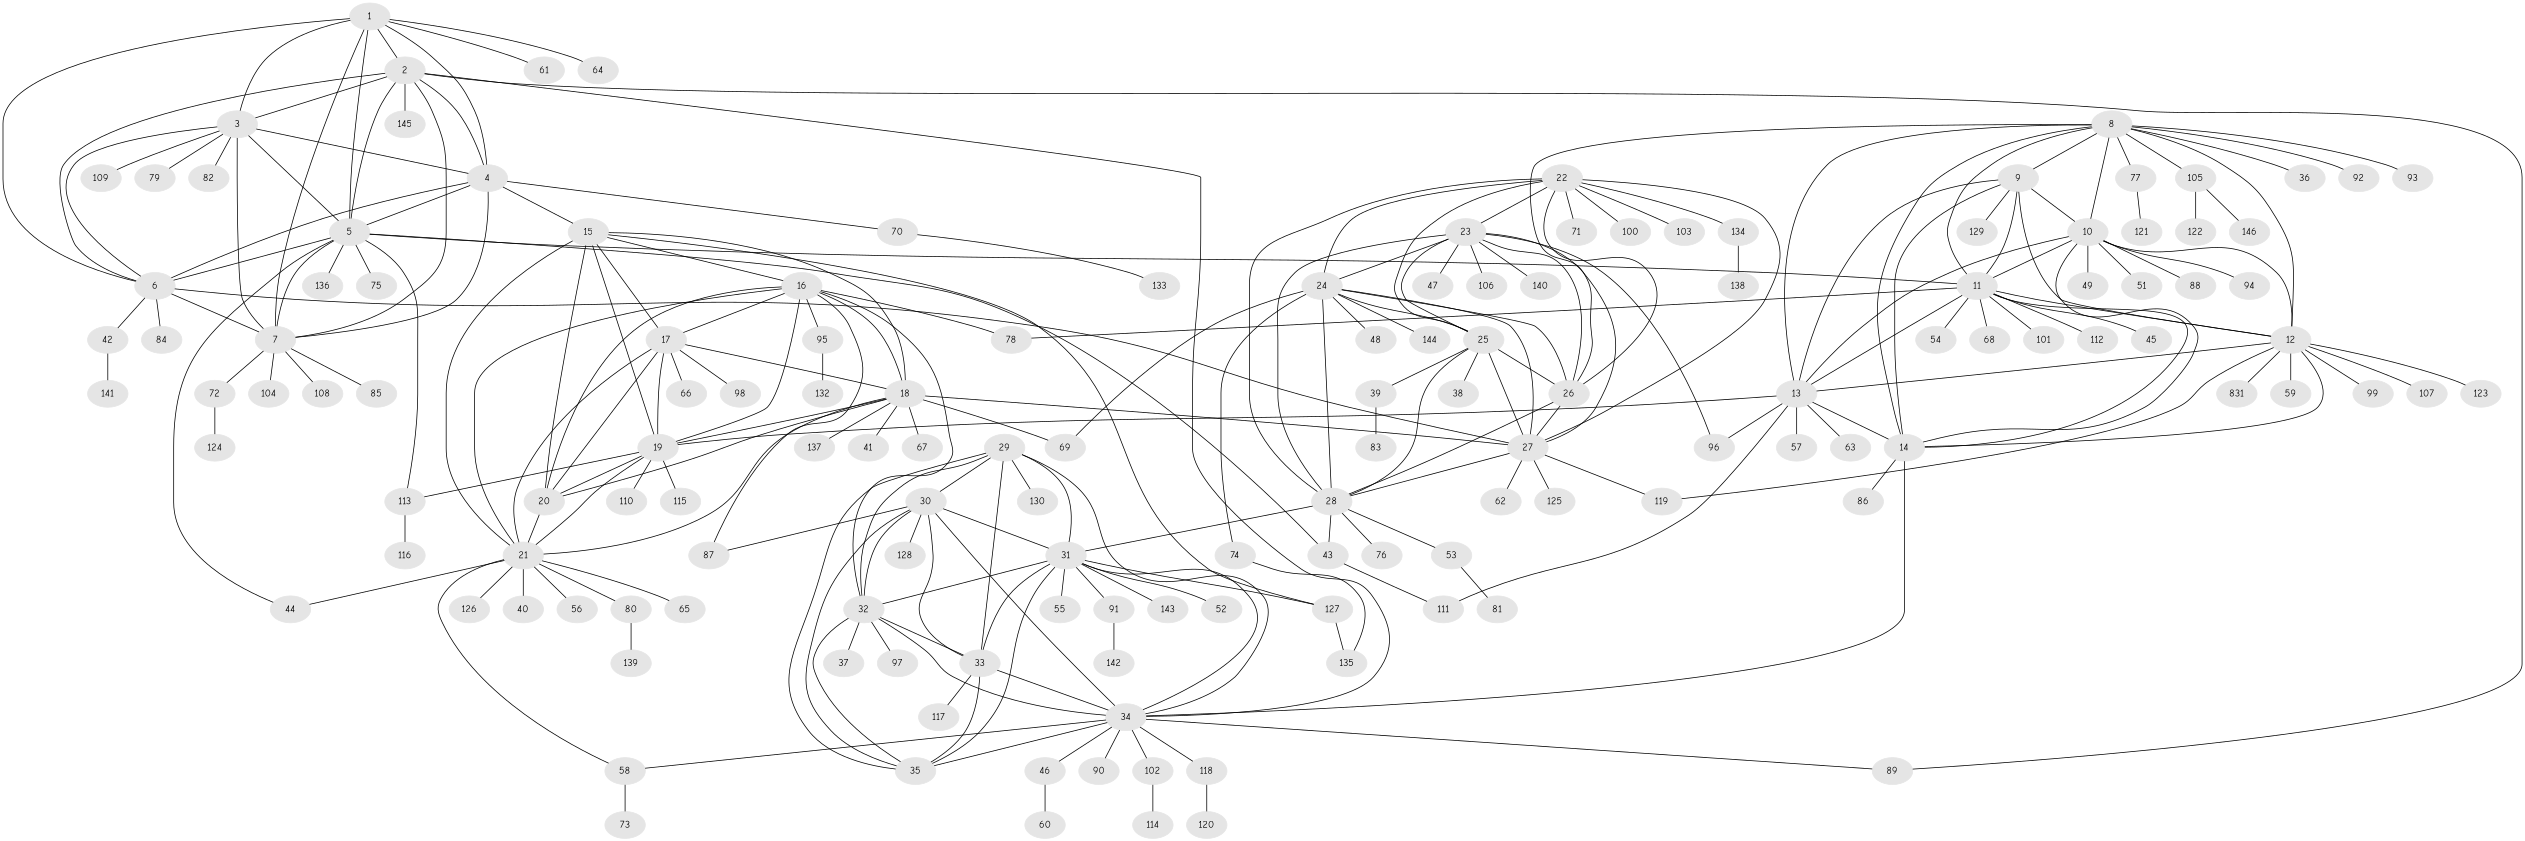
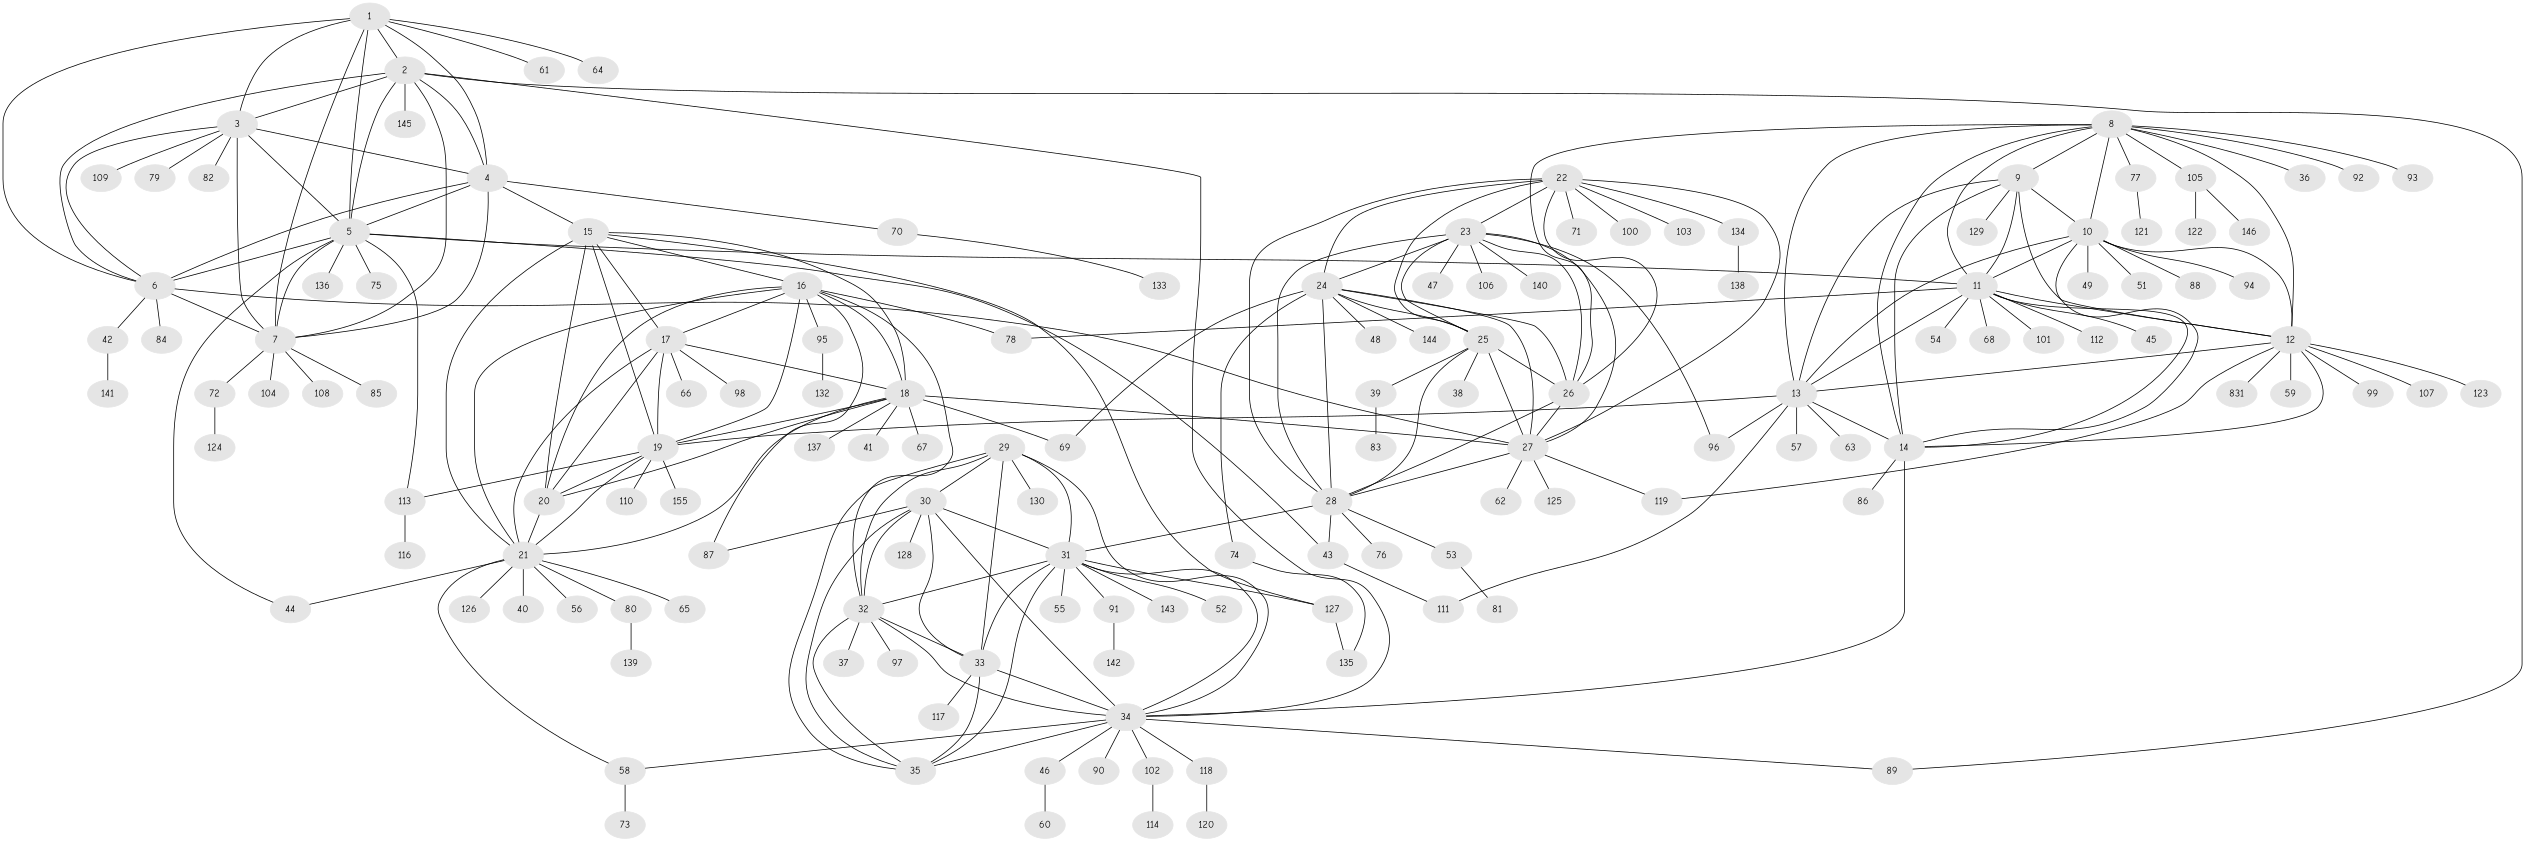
(680, 502) -> (680, 502)
